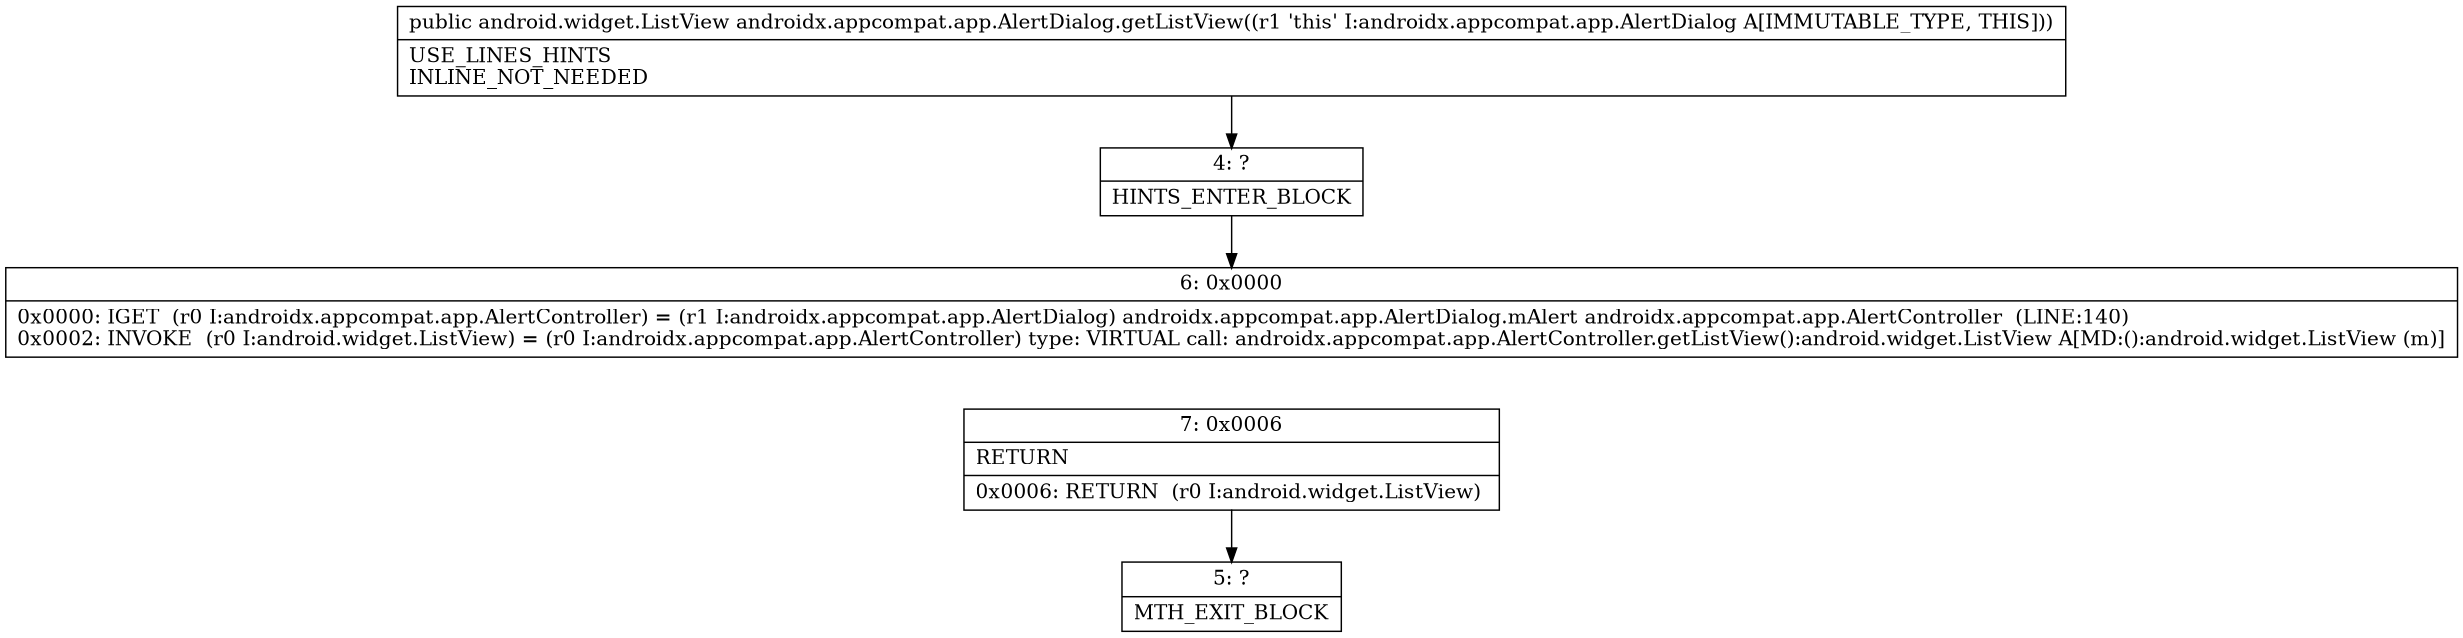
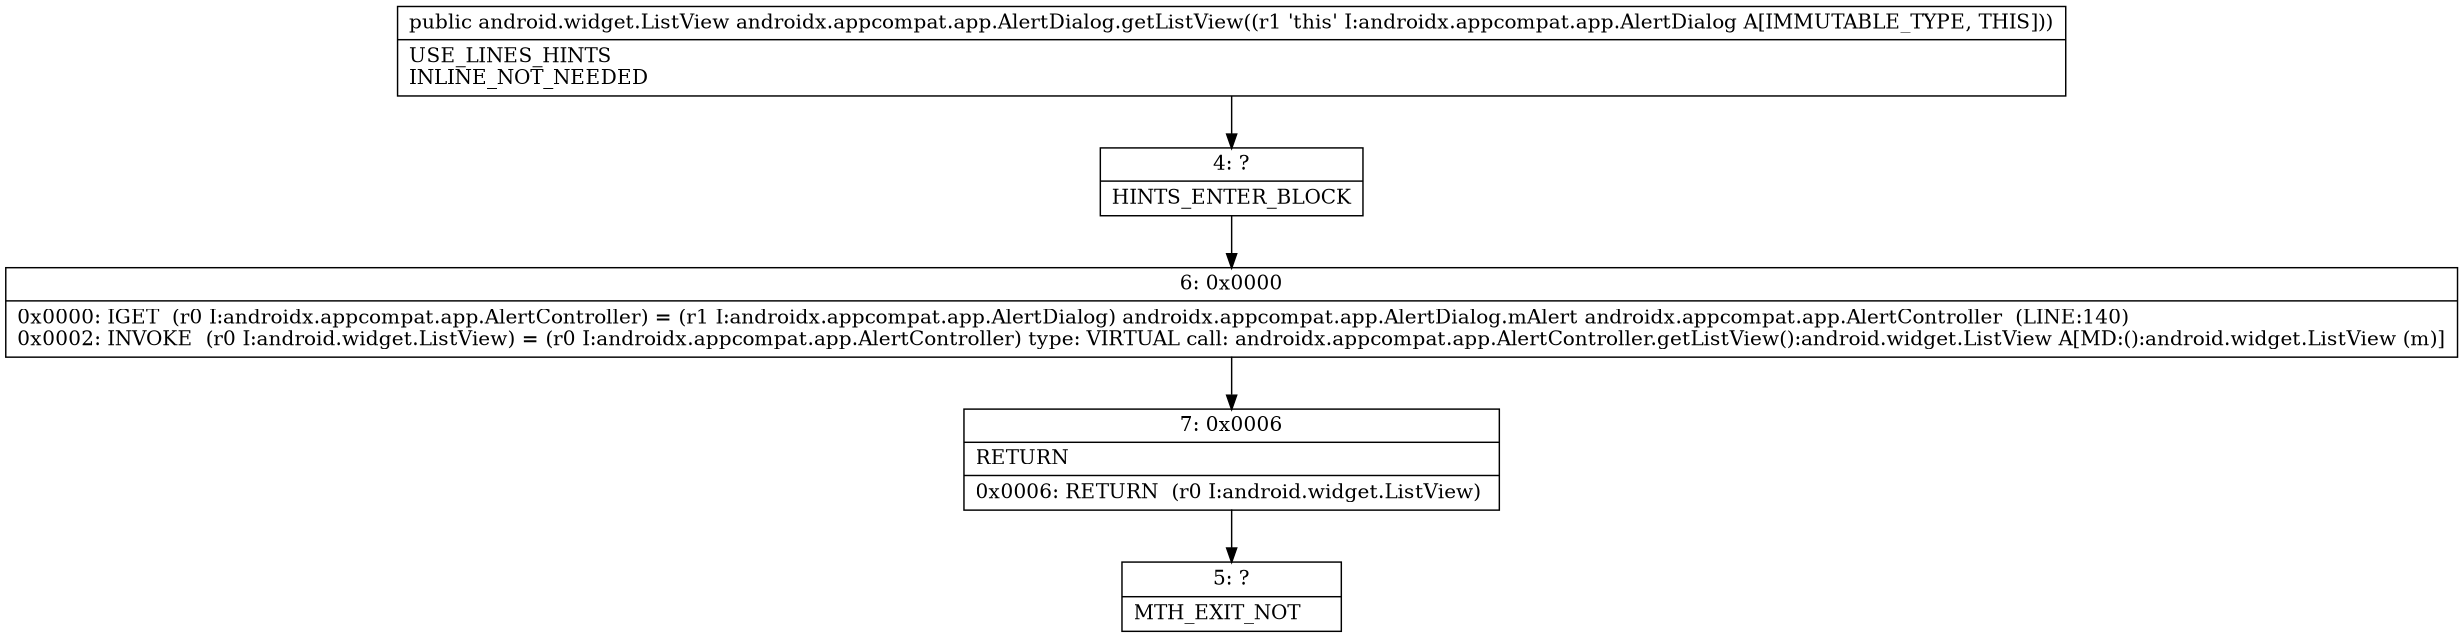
none -> (1232, 376)
(1232, 613) -> (1217, 613)
